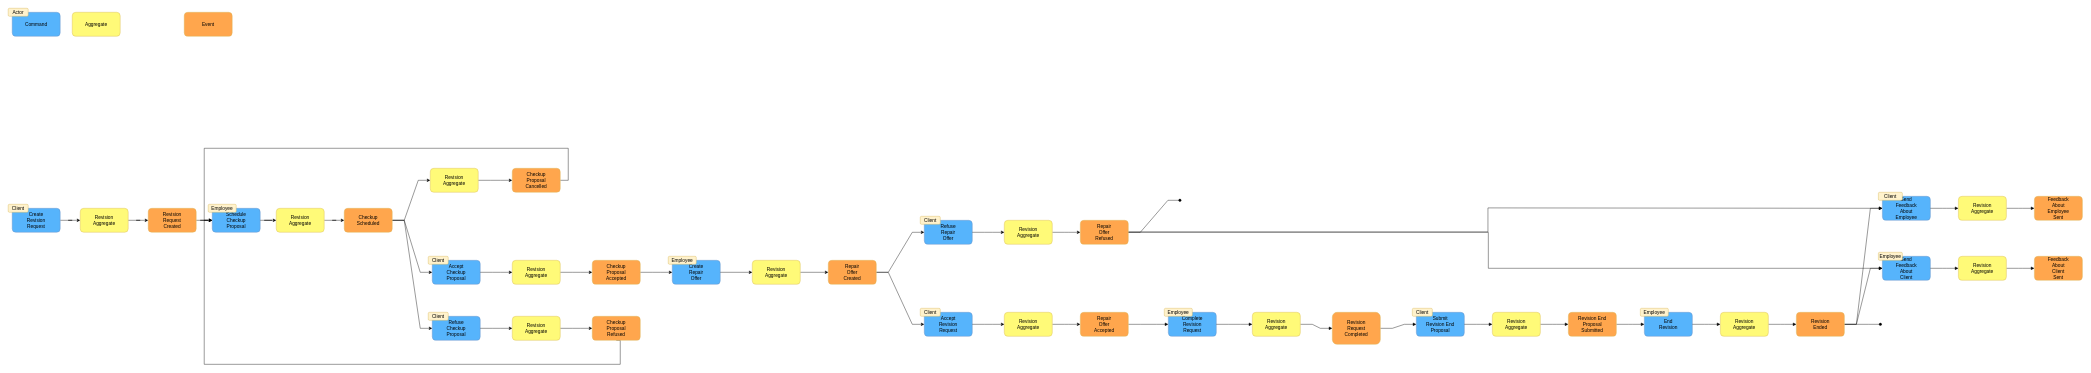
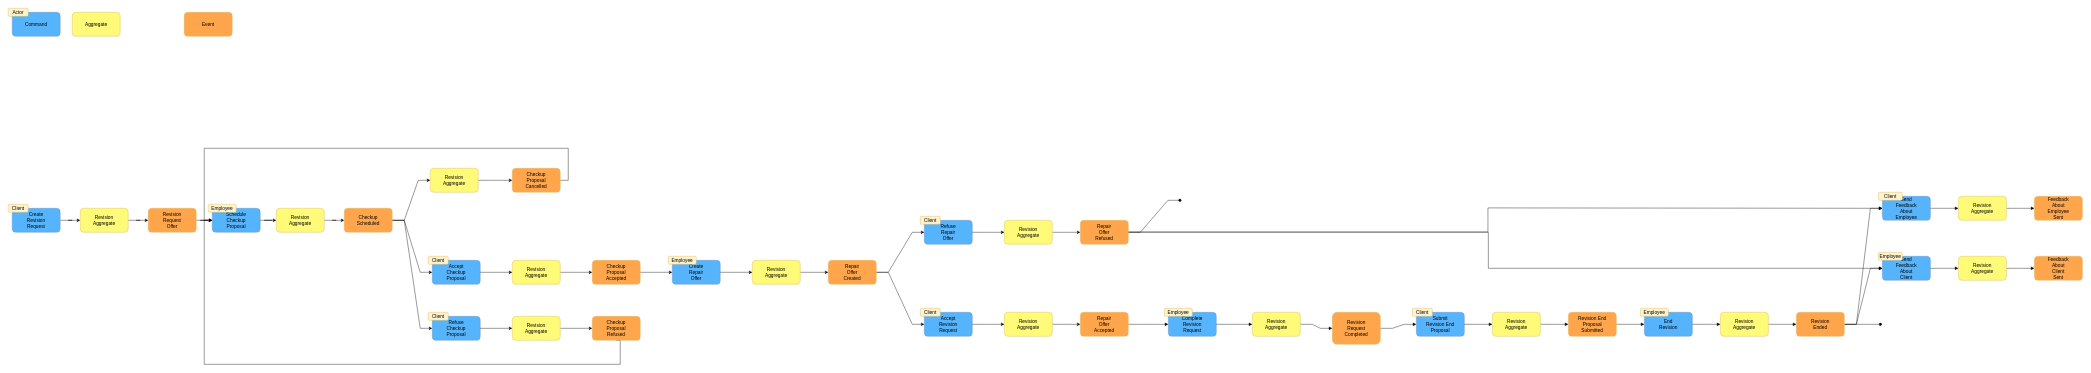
(172, 220) -> (172, 220)
